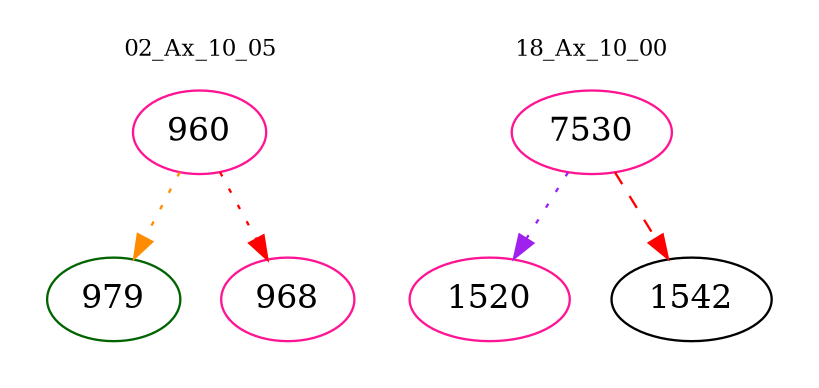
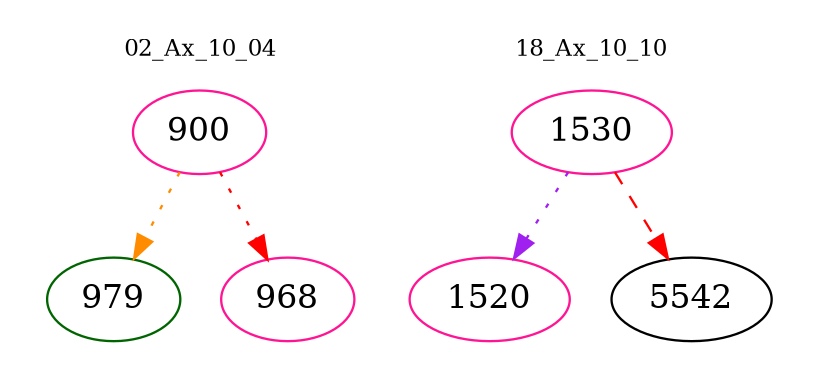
(201, 50) -> (201, 50)
(592, 50) -> (592, 50)
(200, 132) -> (200, 132)
(592, 132) -> (592, 132)
(692, 299) -> (692, 299)
